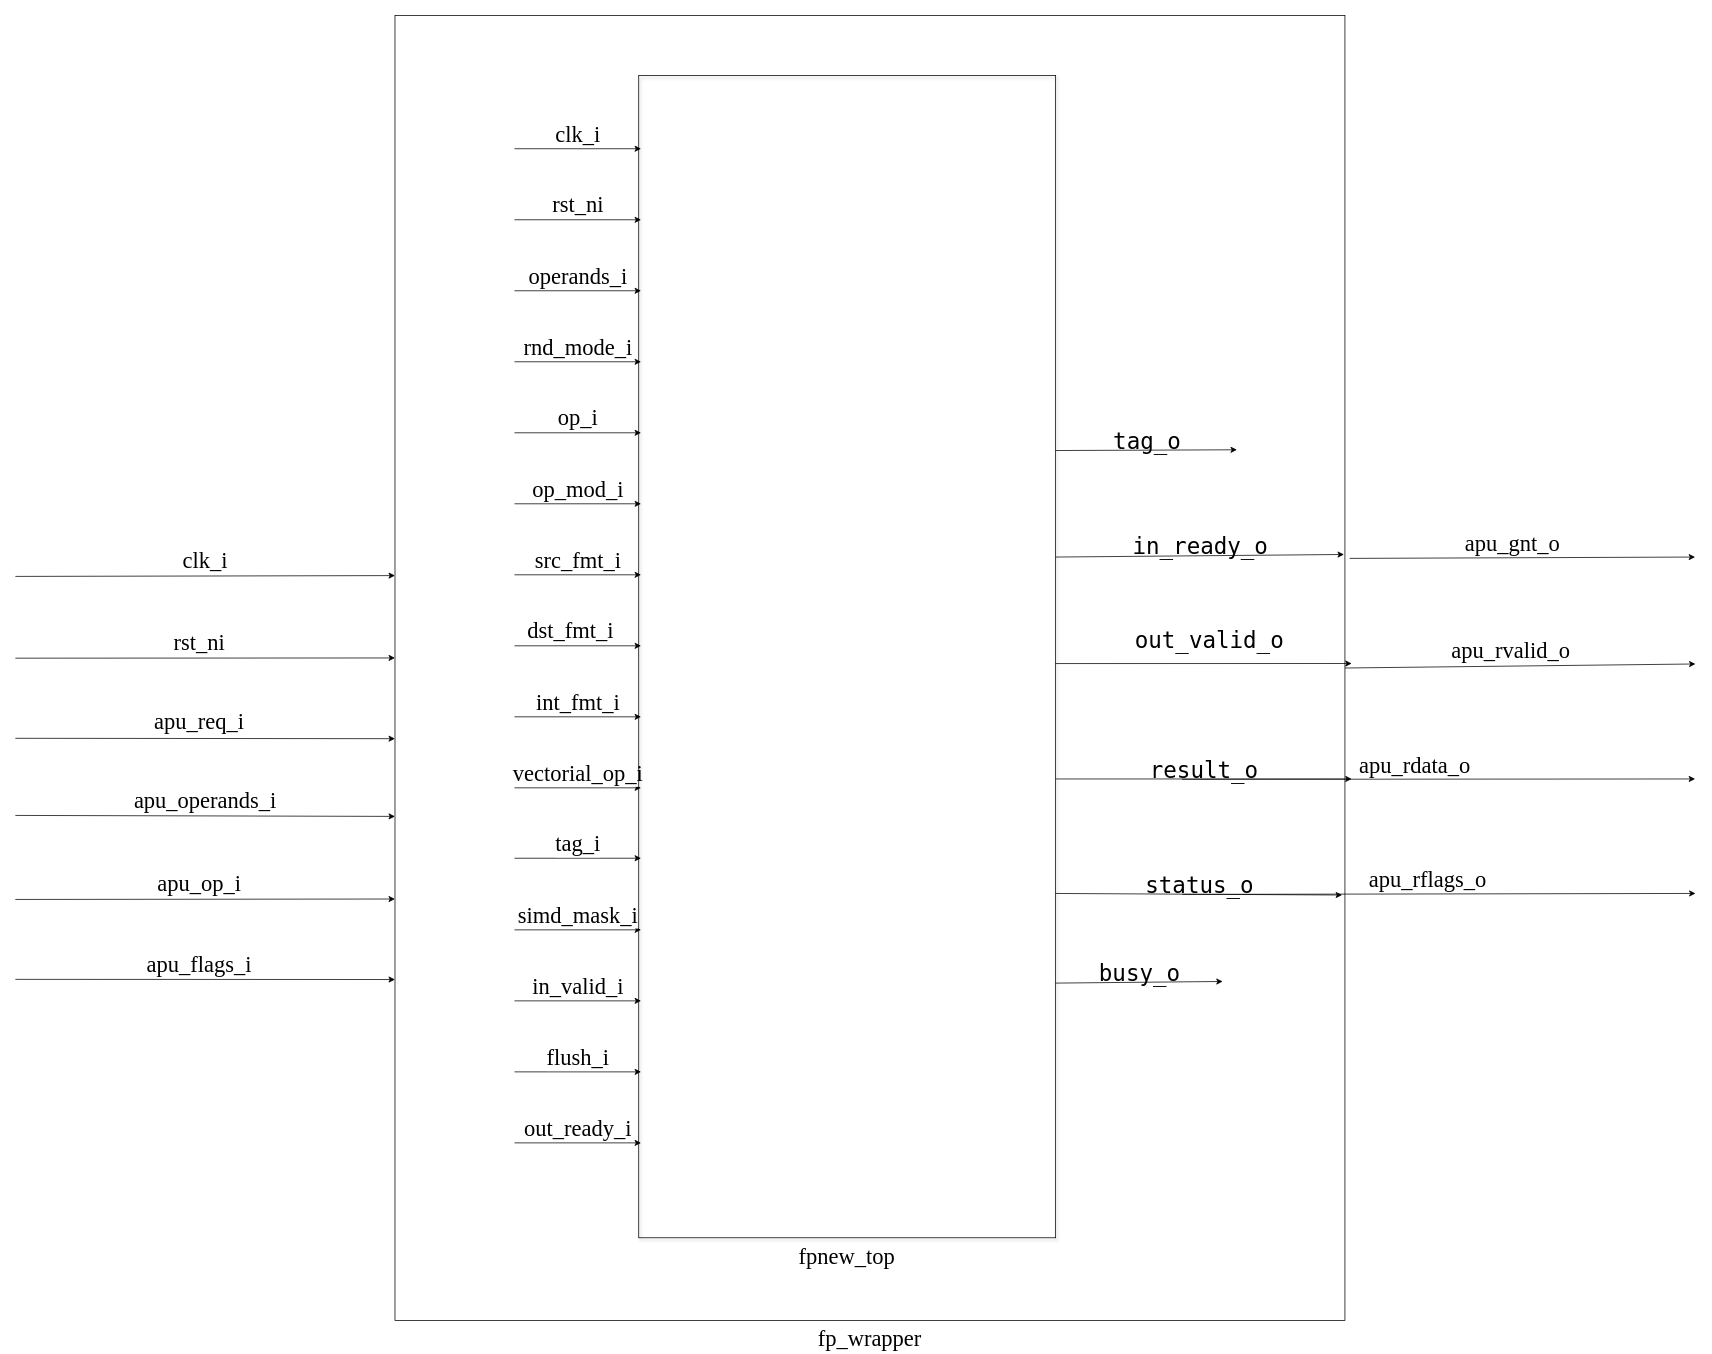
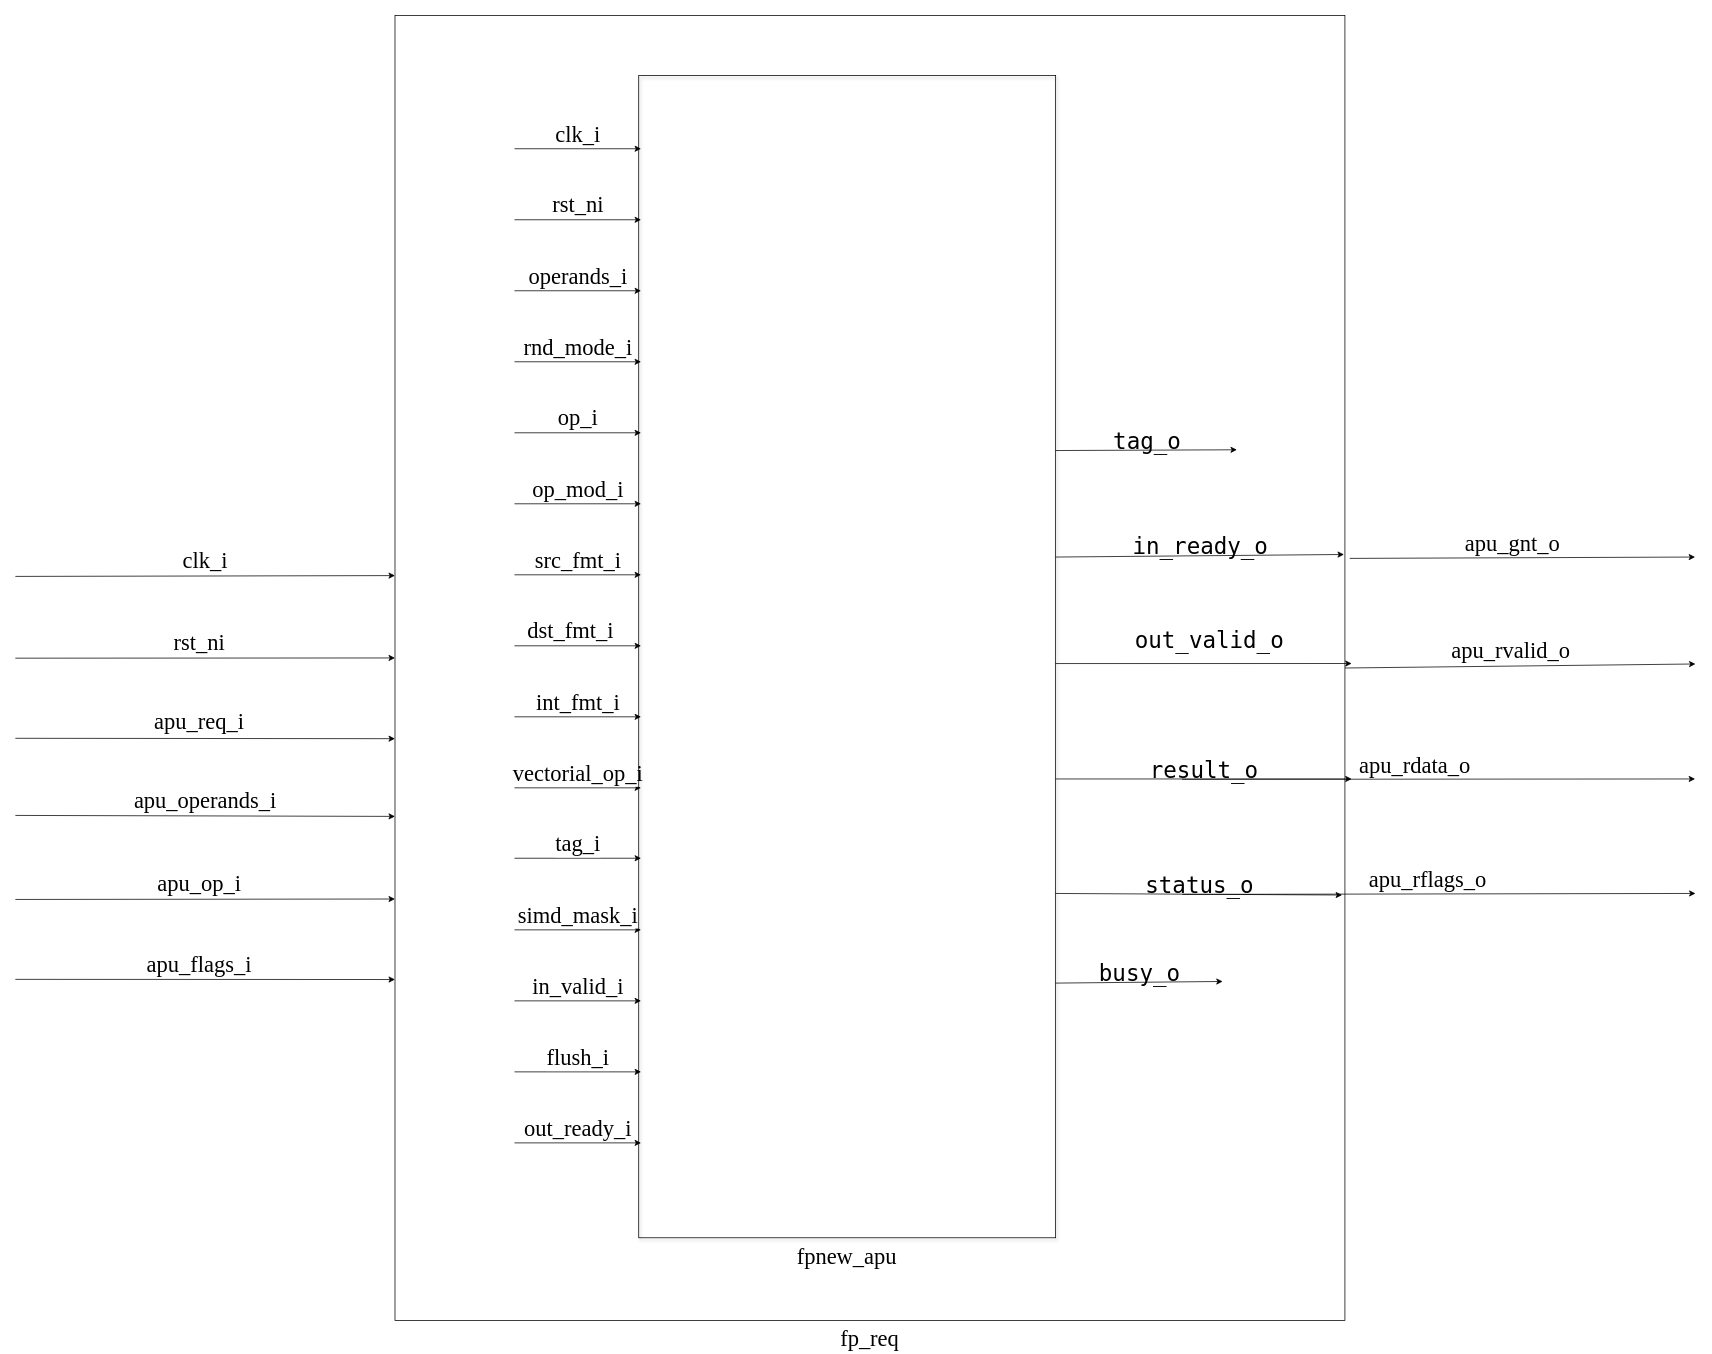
(847, 1257) -> (847, 1257)
(870, 1339) -> (870, 1339)
